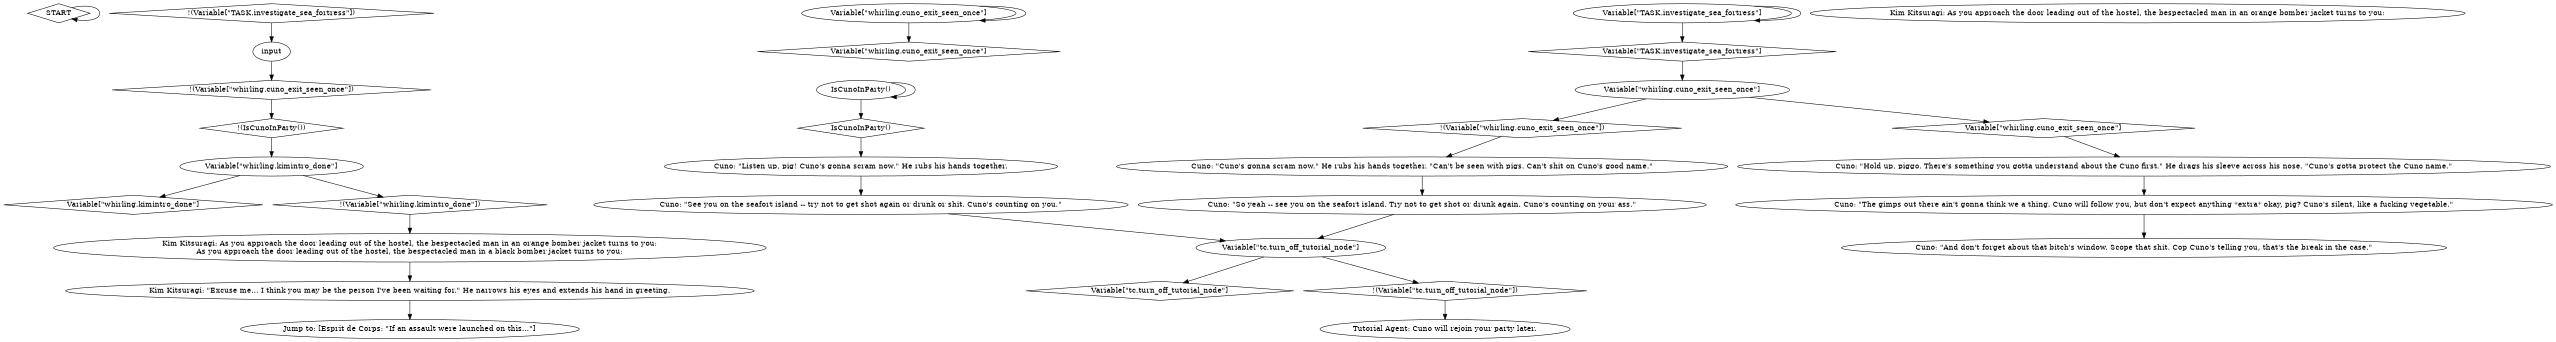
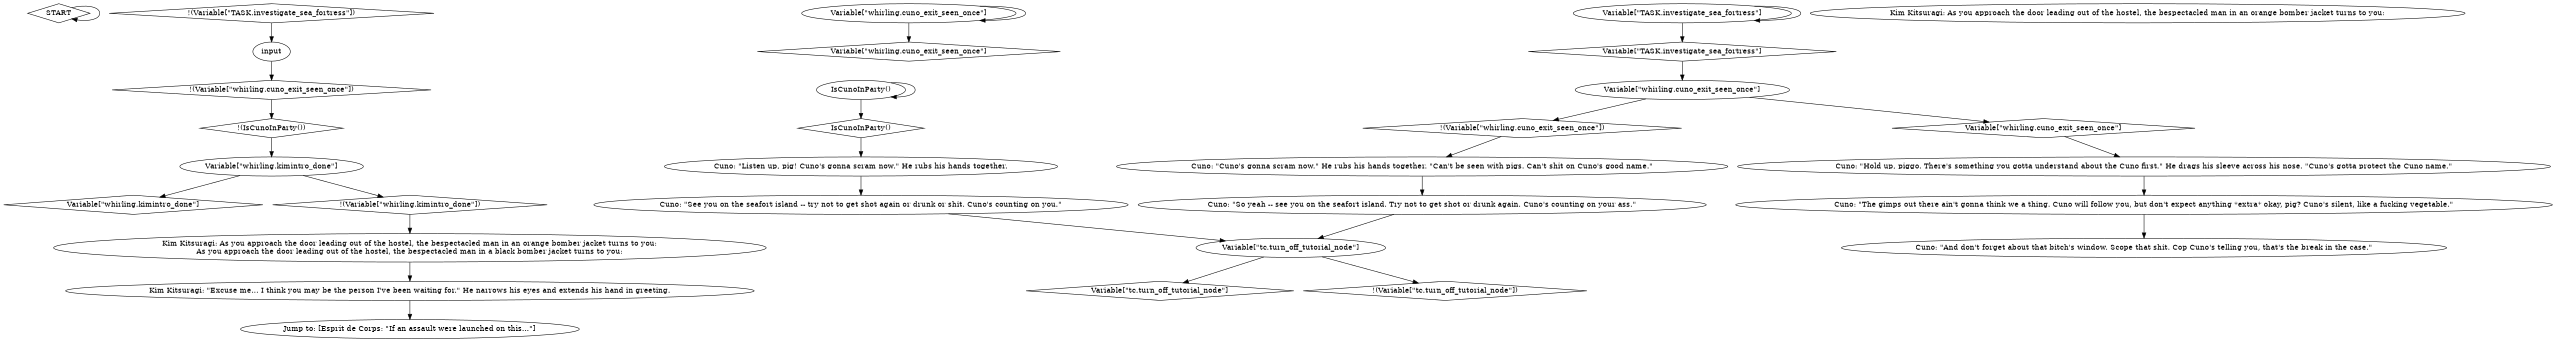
(1445, 329) -> none
